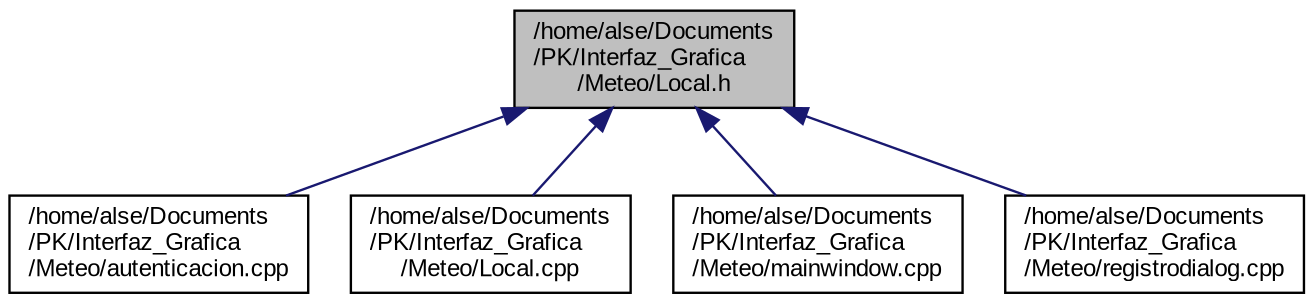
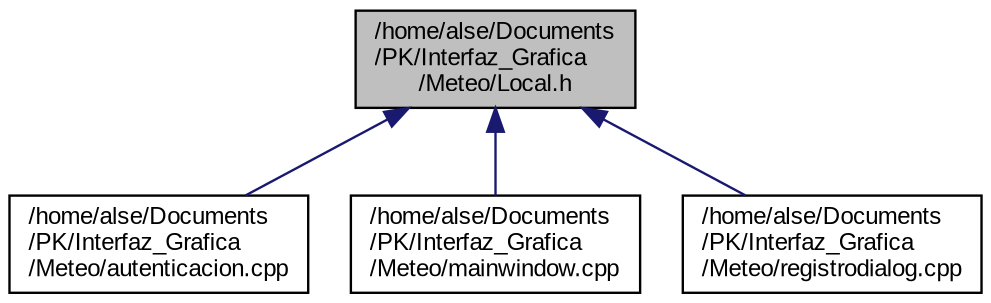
(491, 244) -> none
